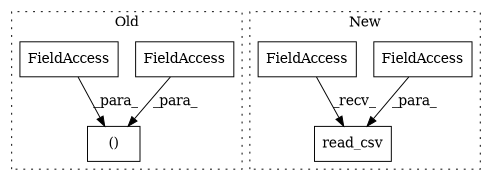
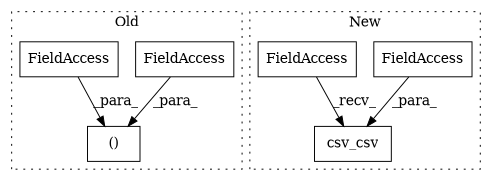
(353, 144) -> (353, 144)
